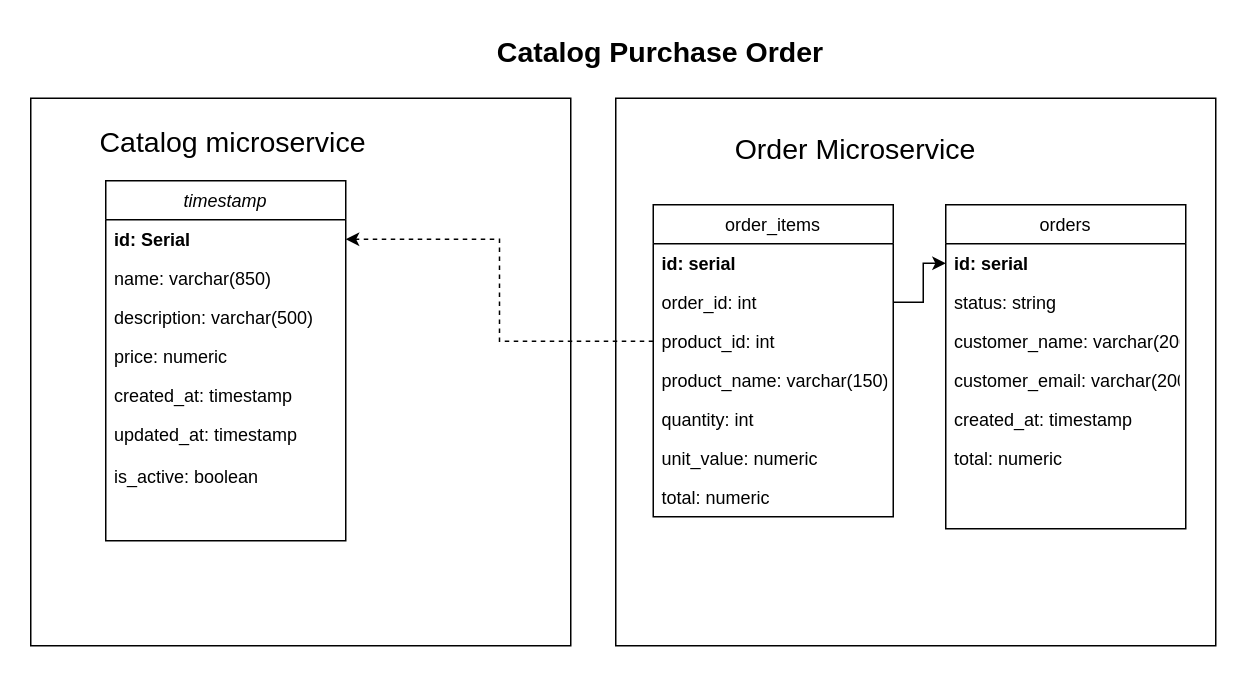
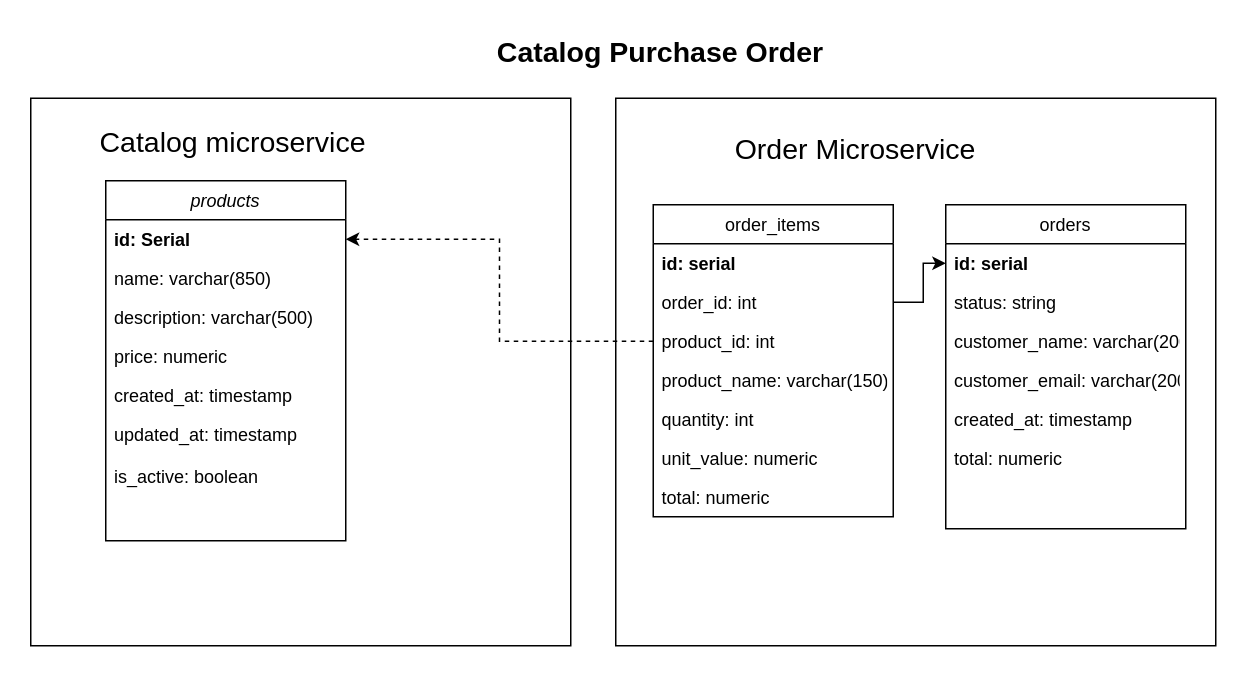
(225, 201) -> (225, 201)
